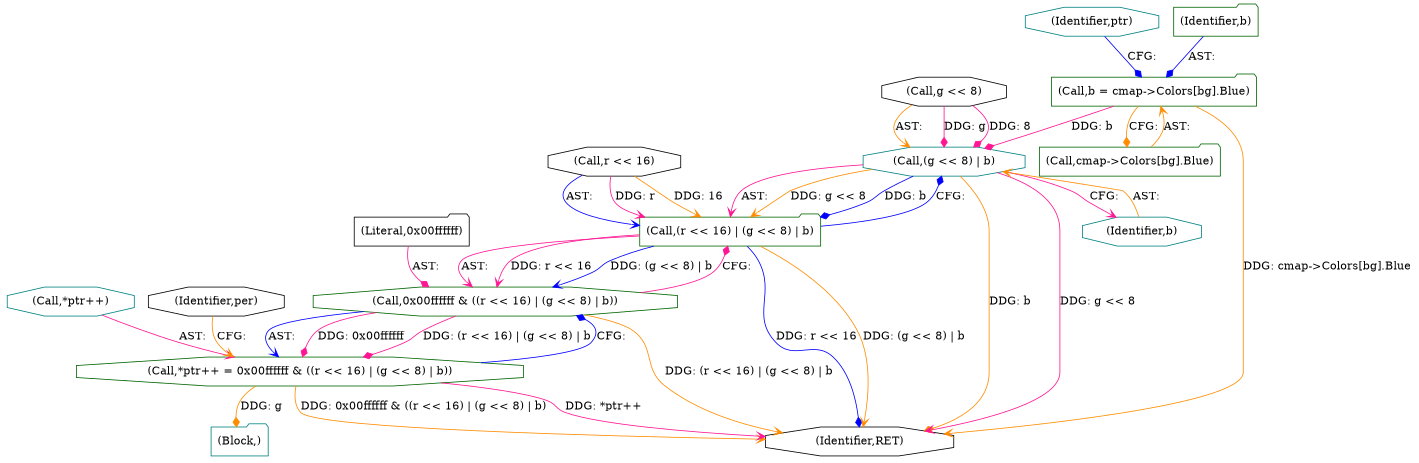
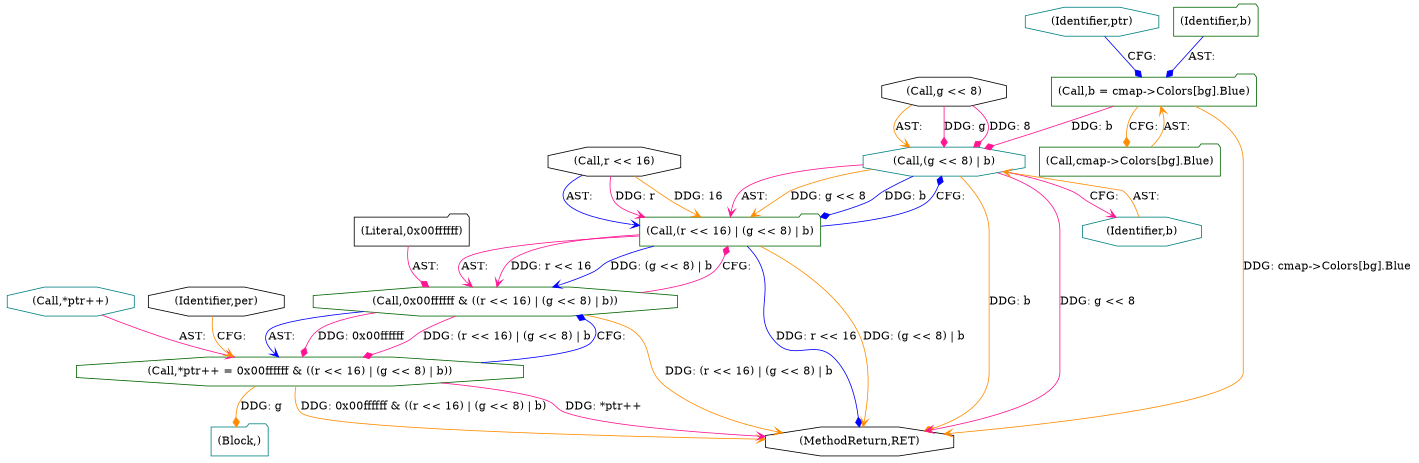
(860, 441) -> (860, 441)
